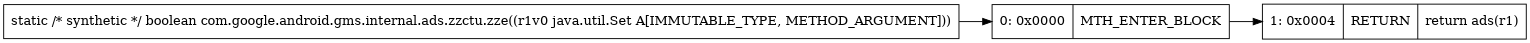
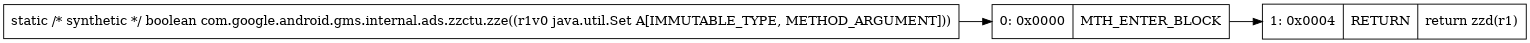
(1472, 21) -> (1472, 21)
